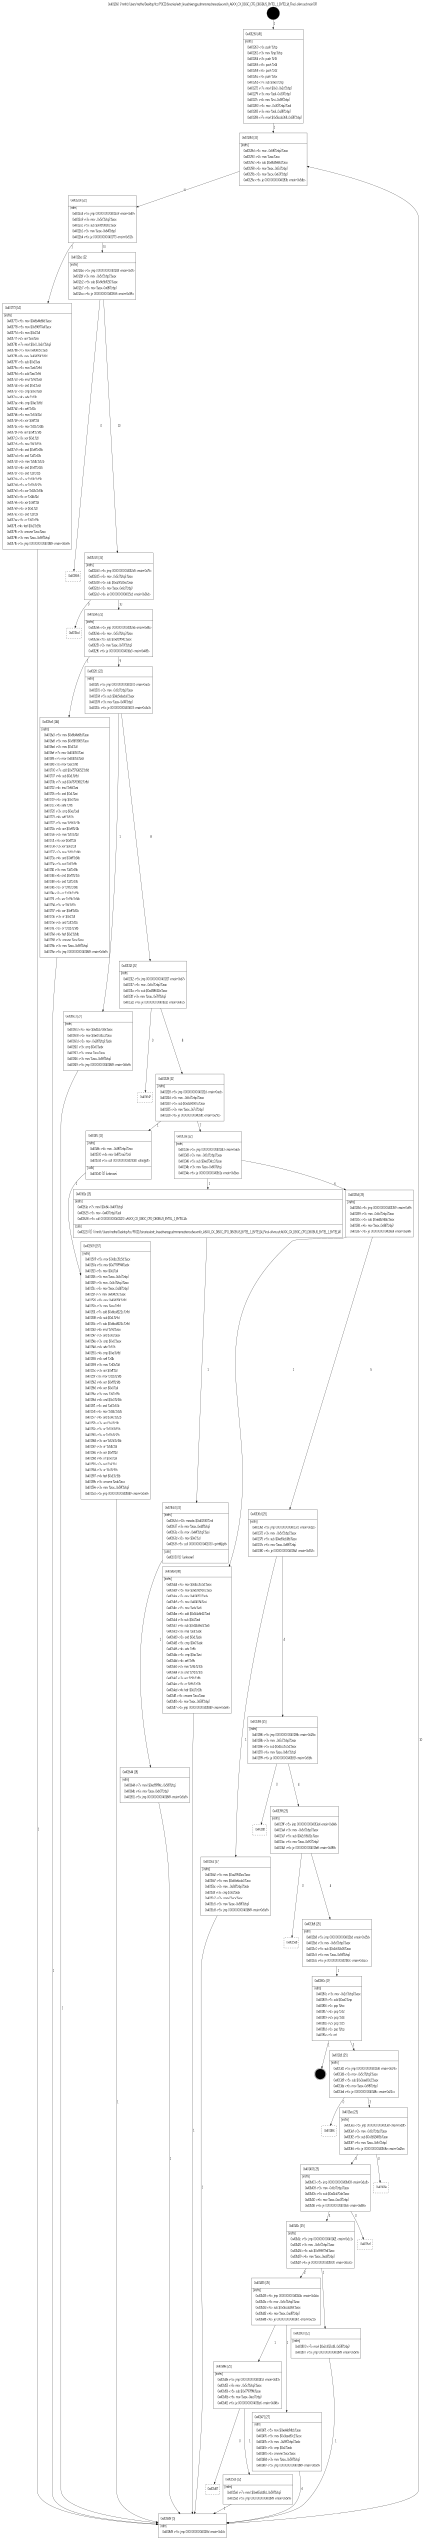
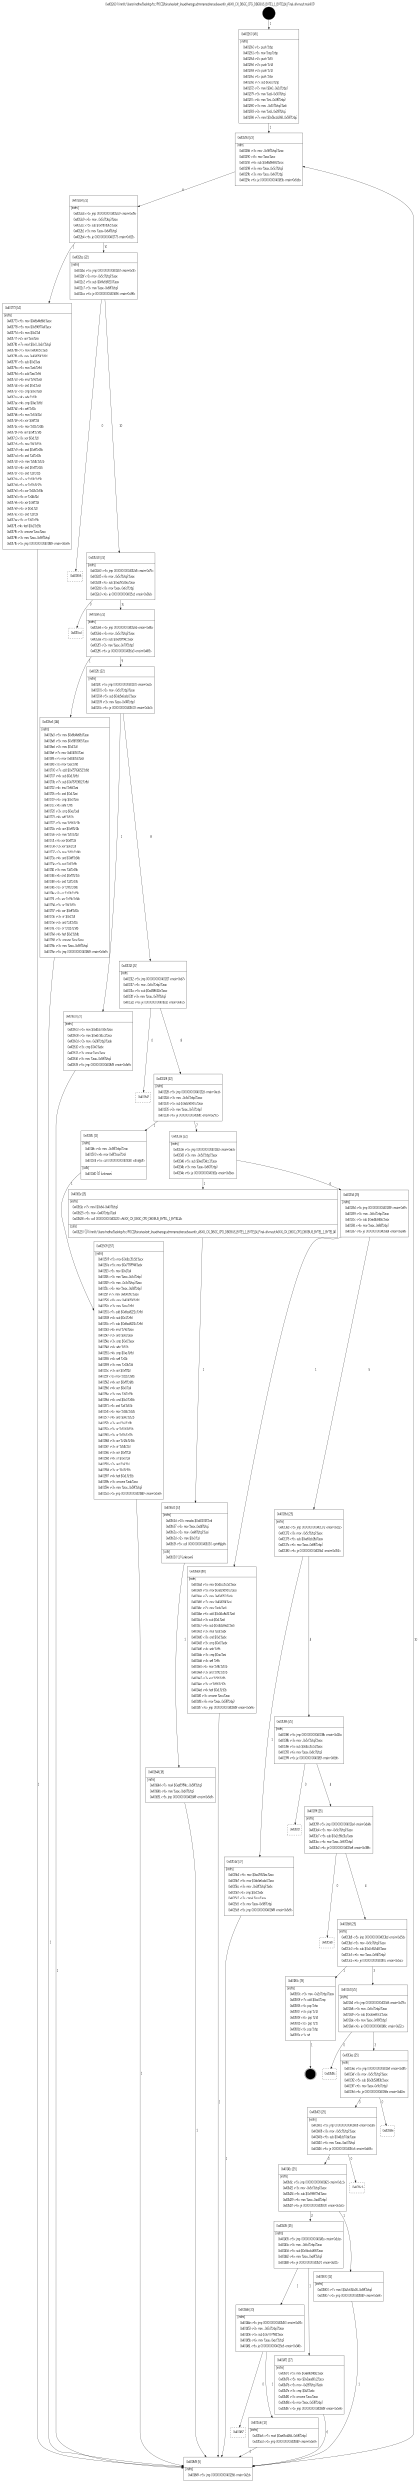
(352, 2045) -> (373, 1975)
